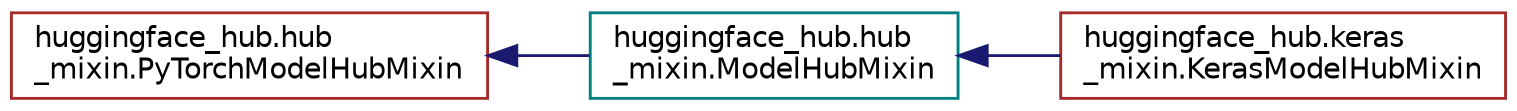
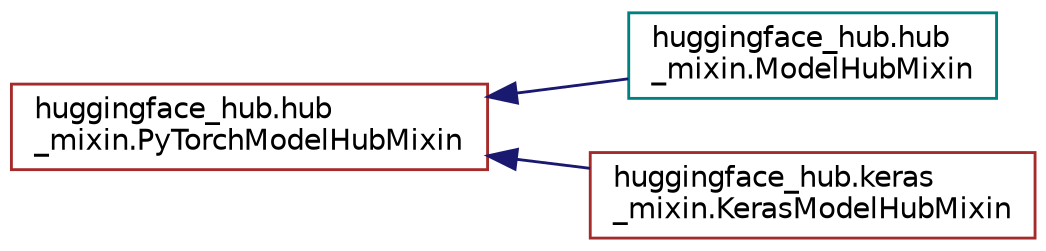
(1024, 56) -> (553, 164)
